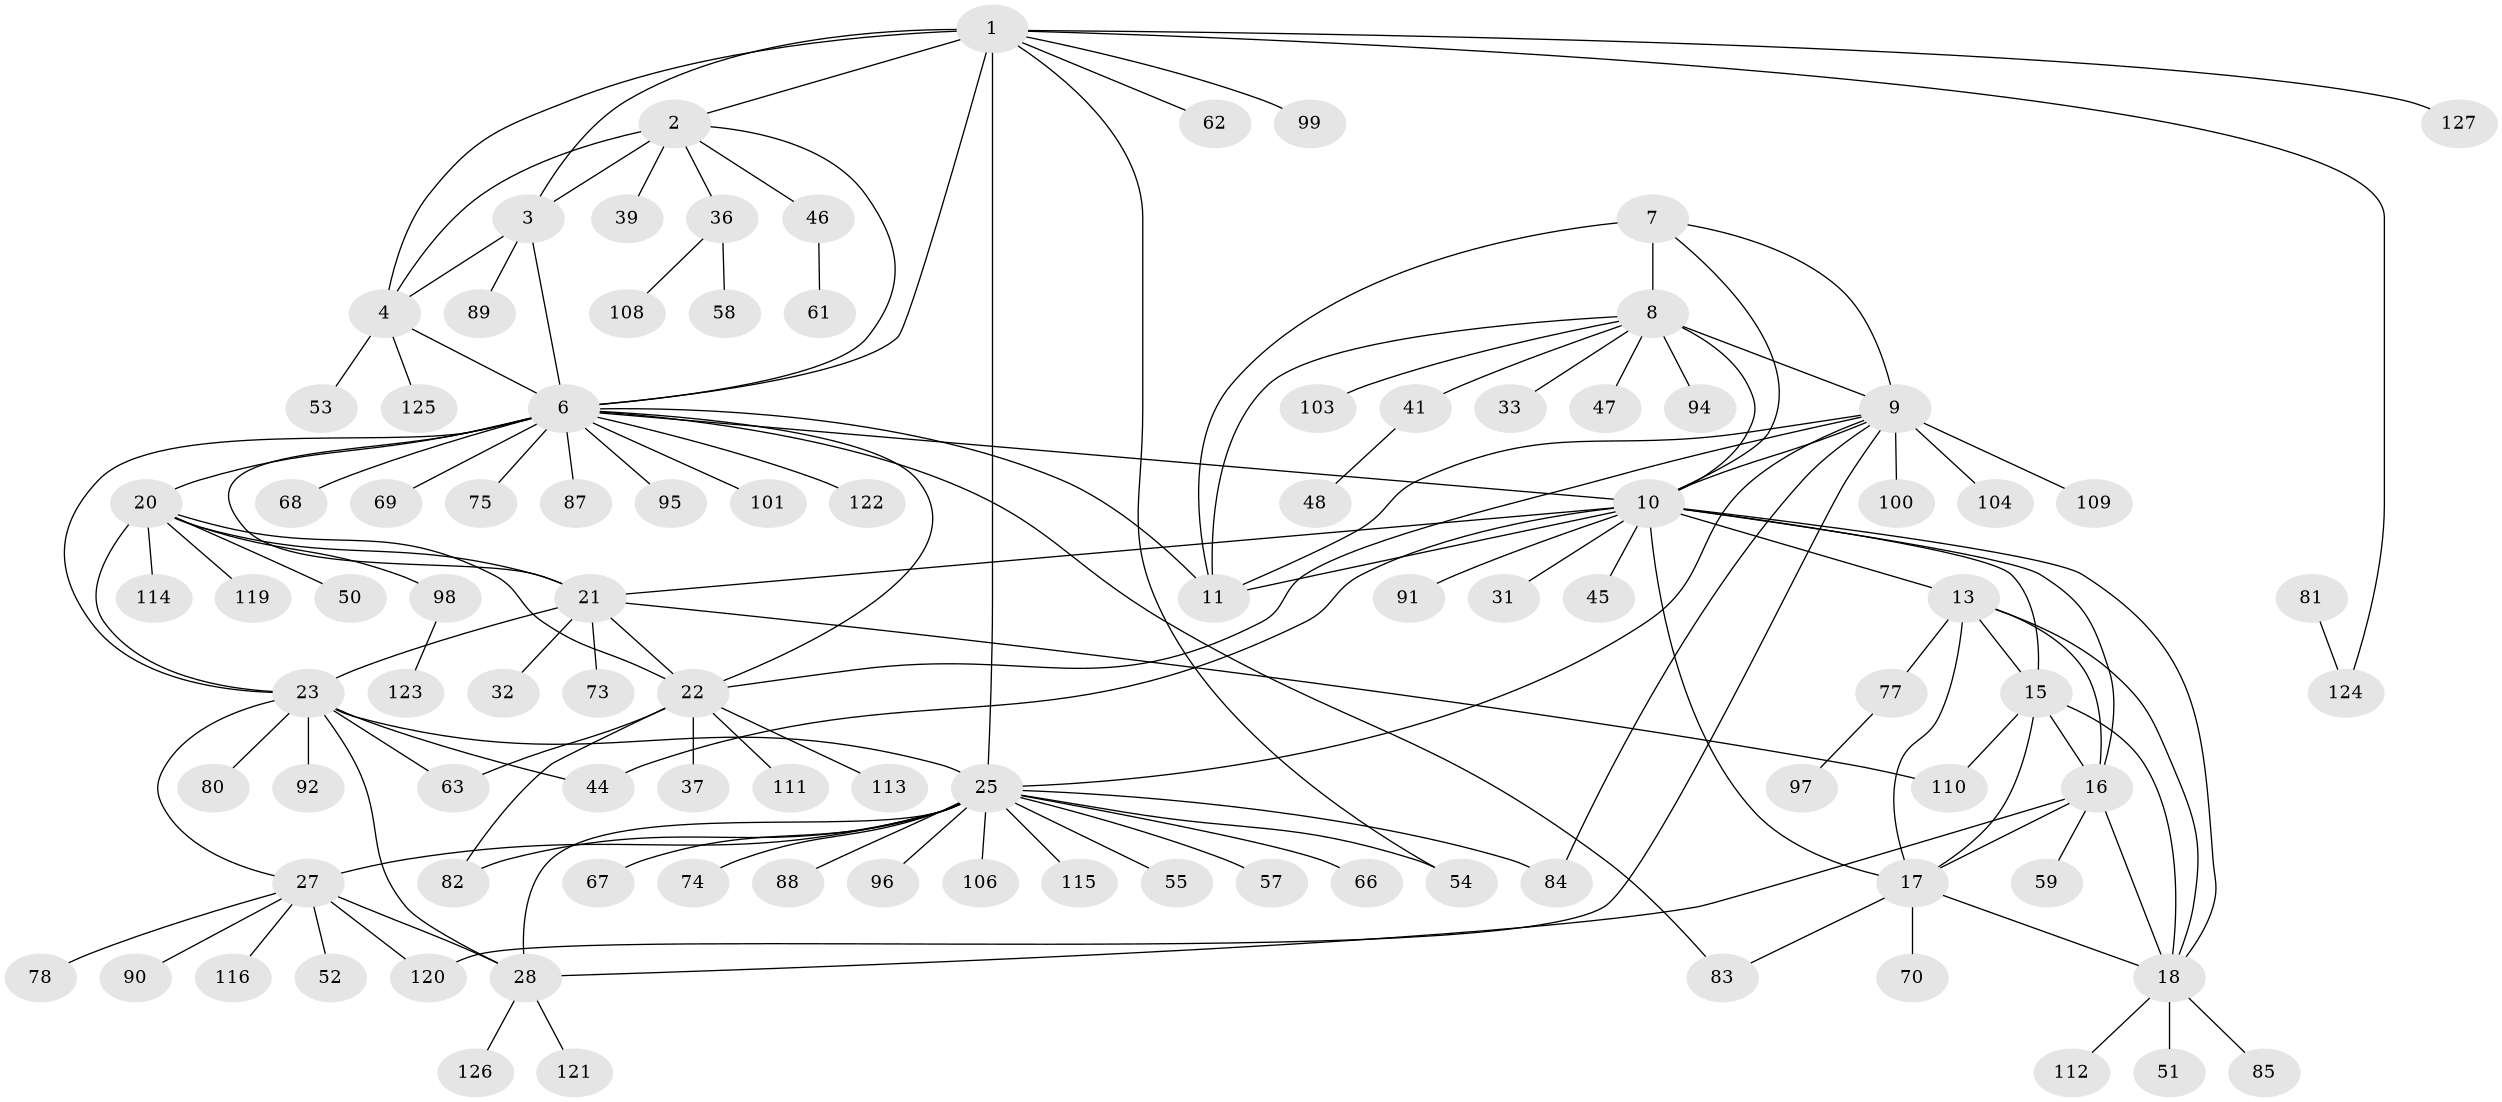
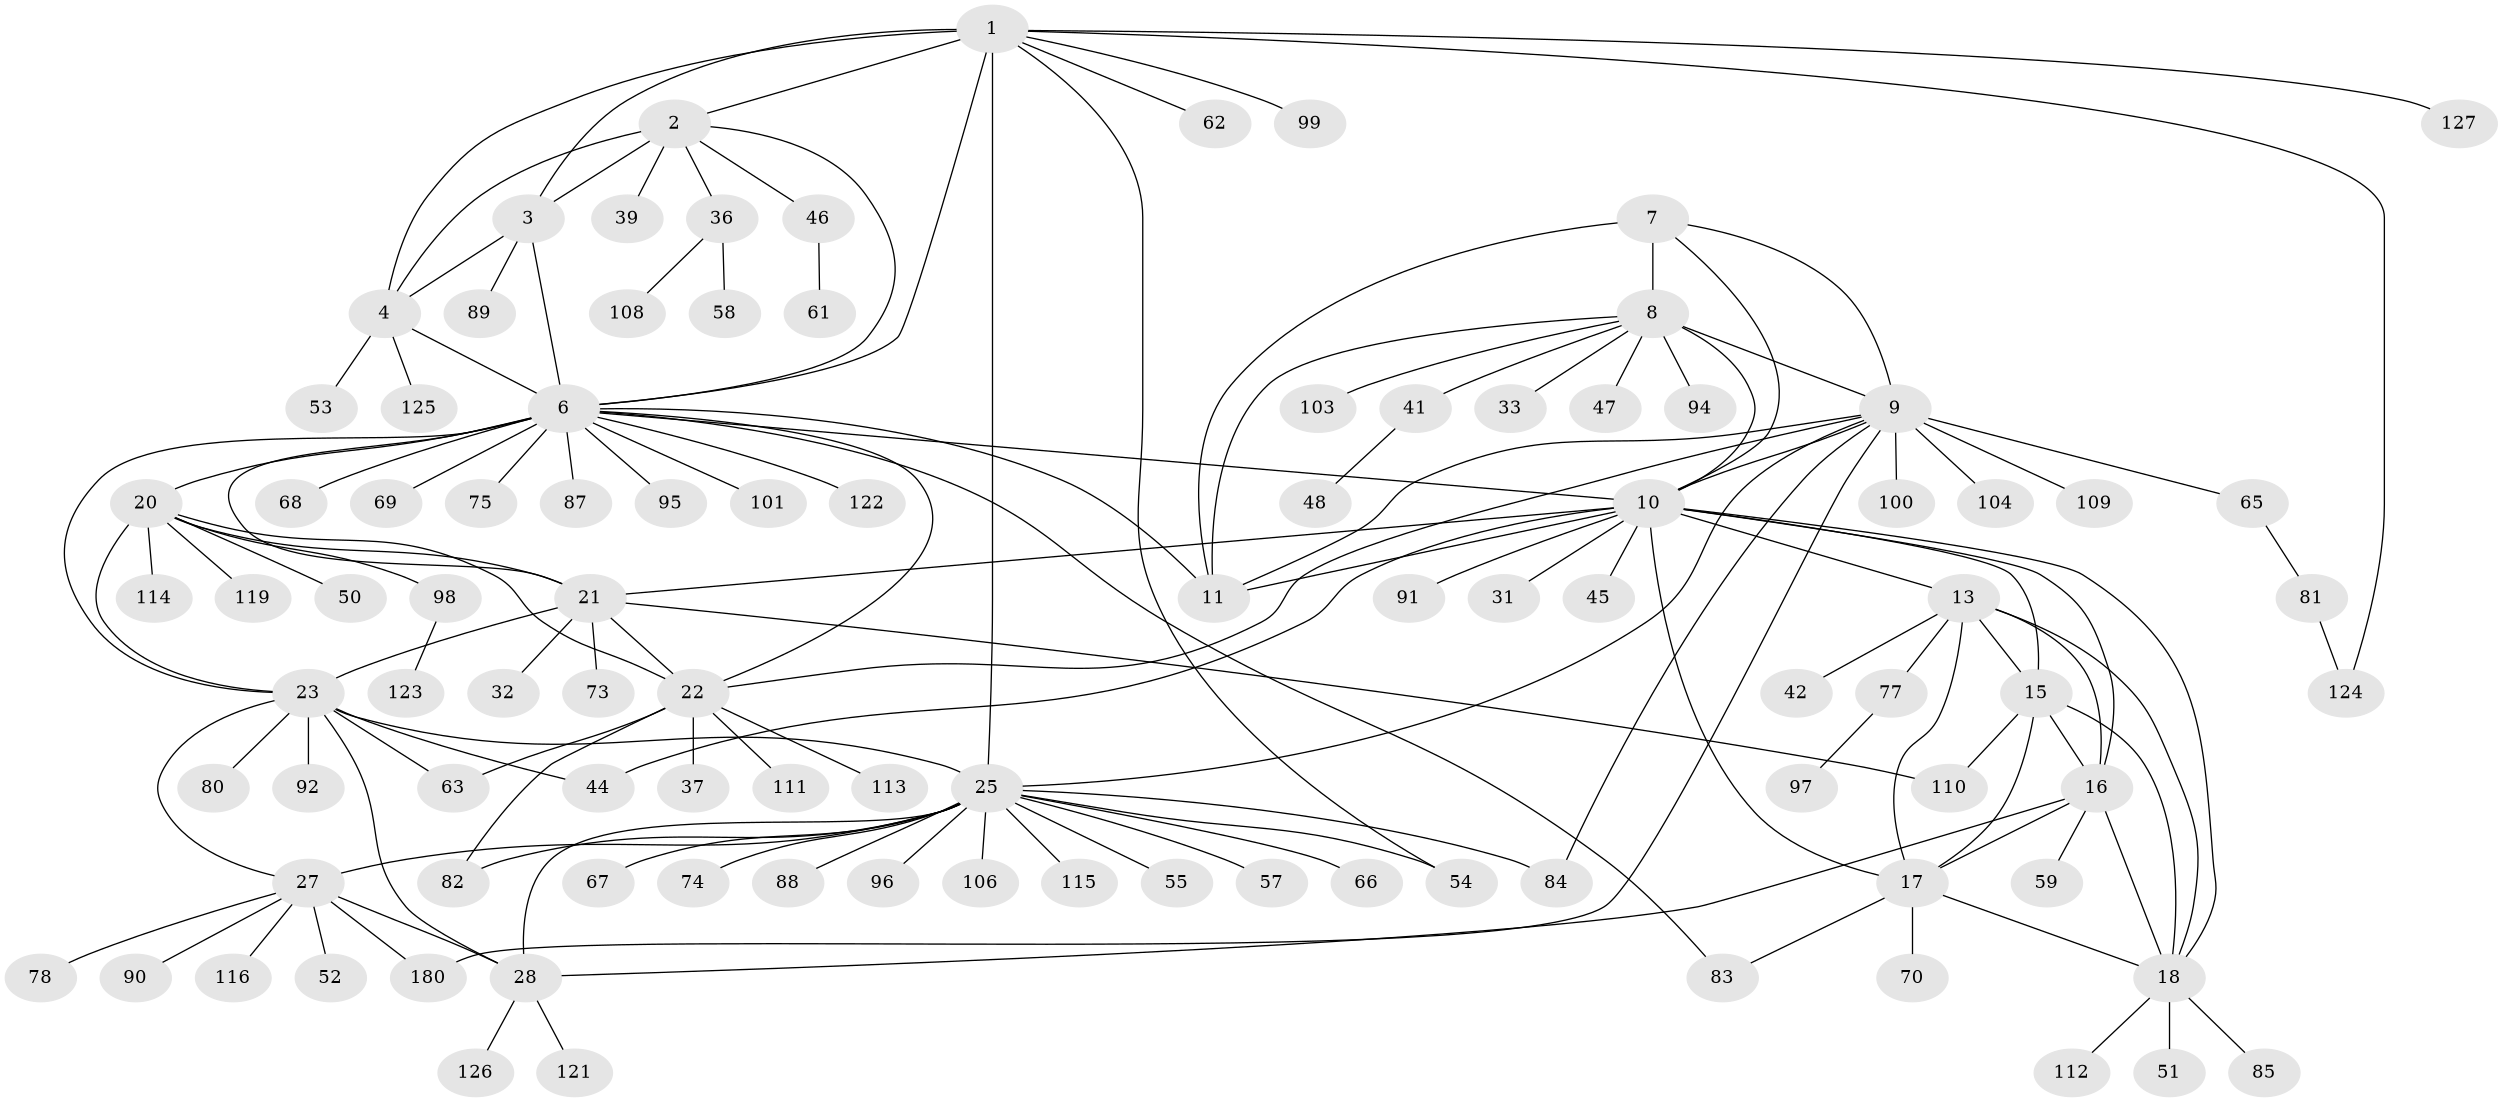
none -> (2253, 503)
none -> (1797, 693)
(428, 978) -> (428, 978)
